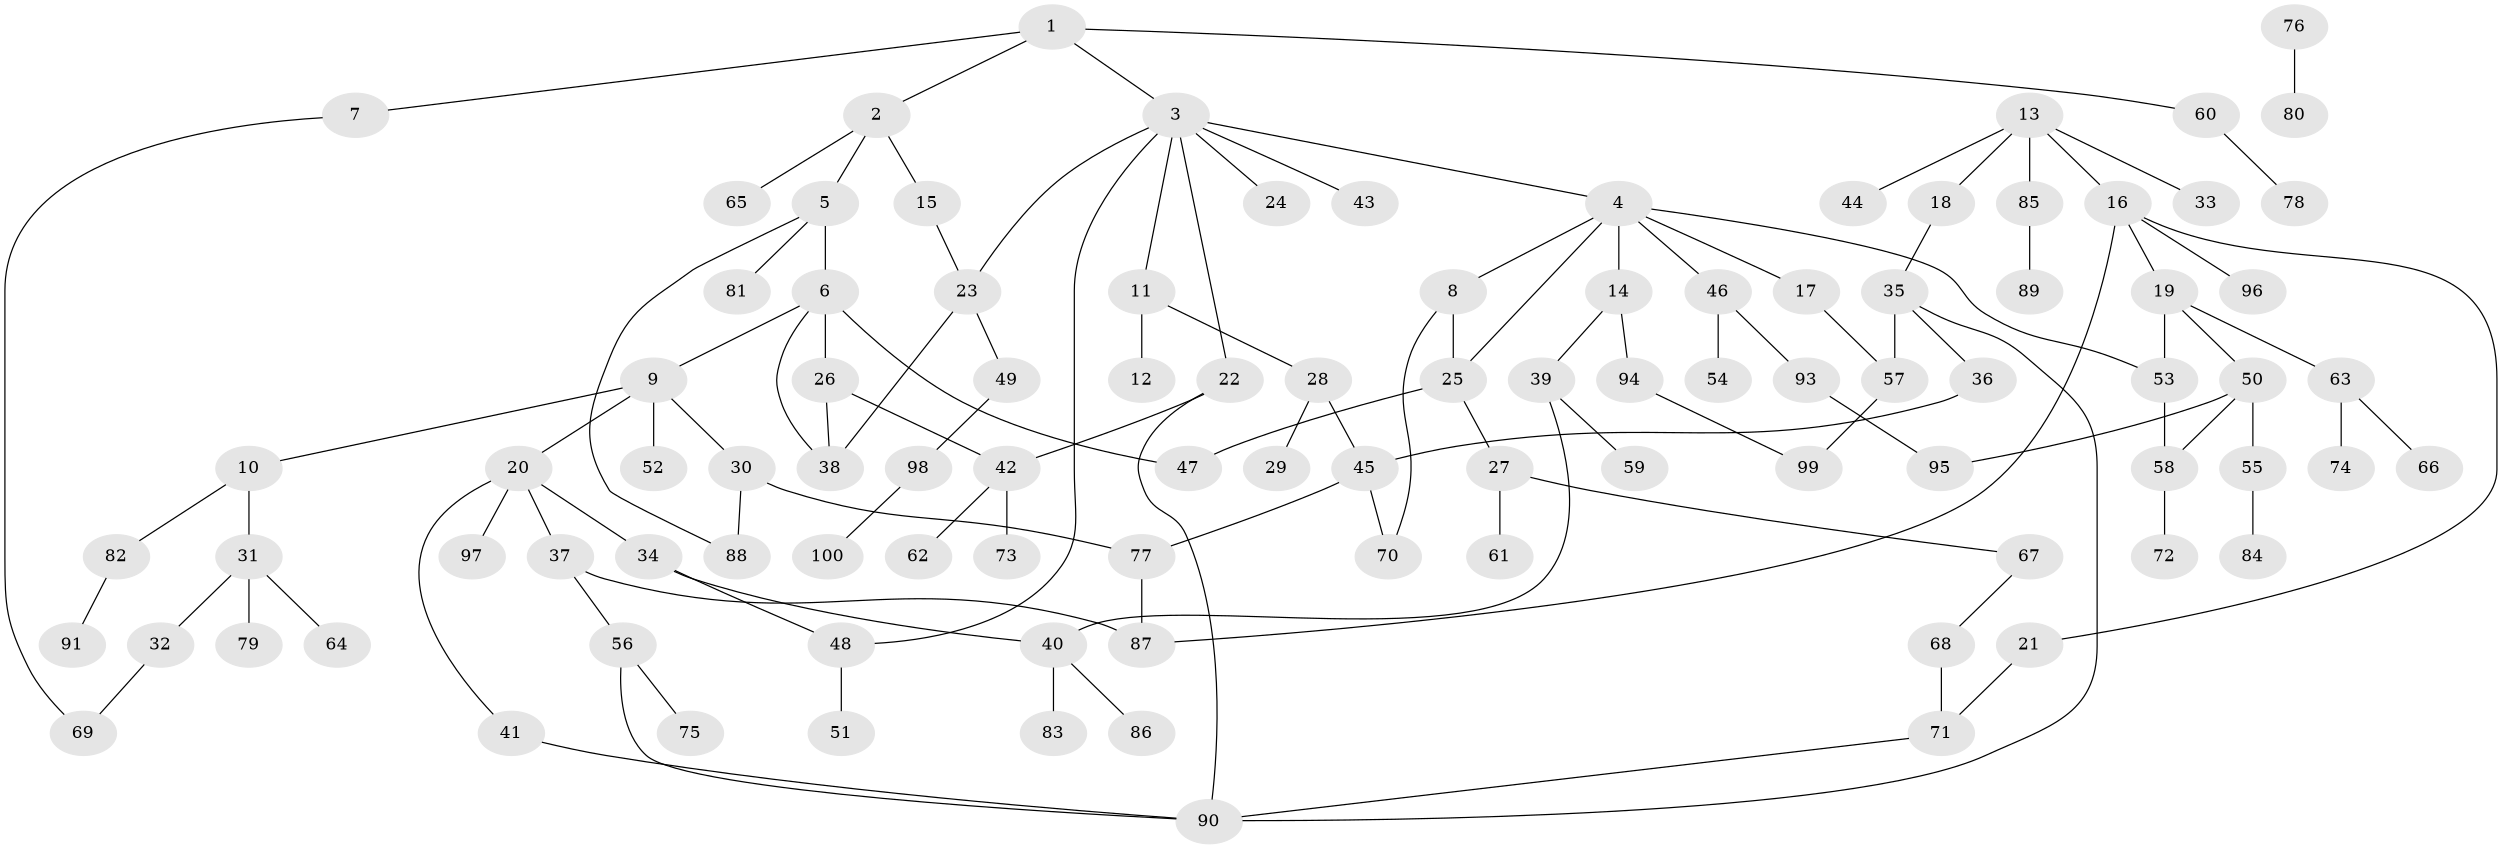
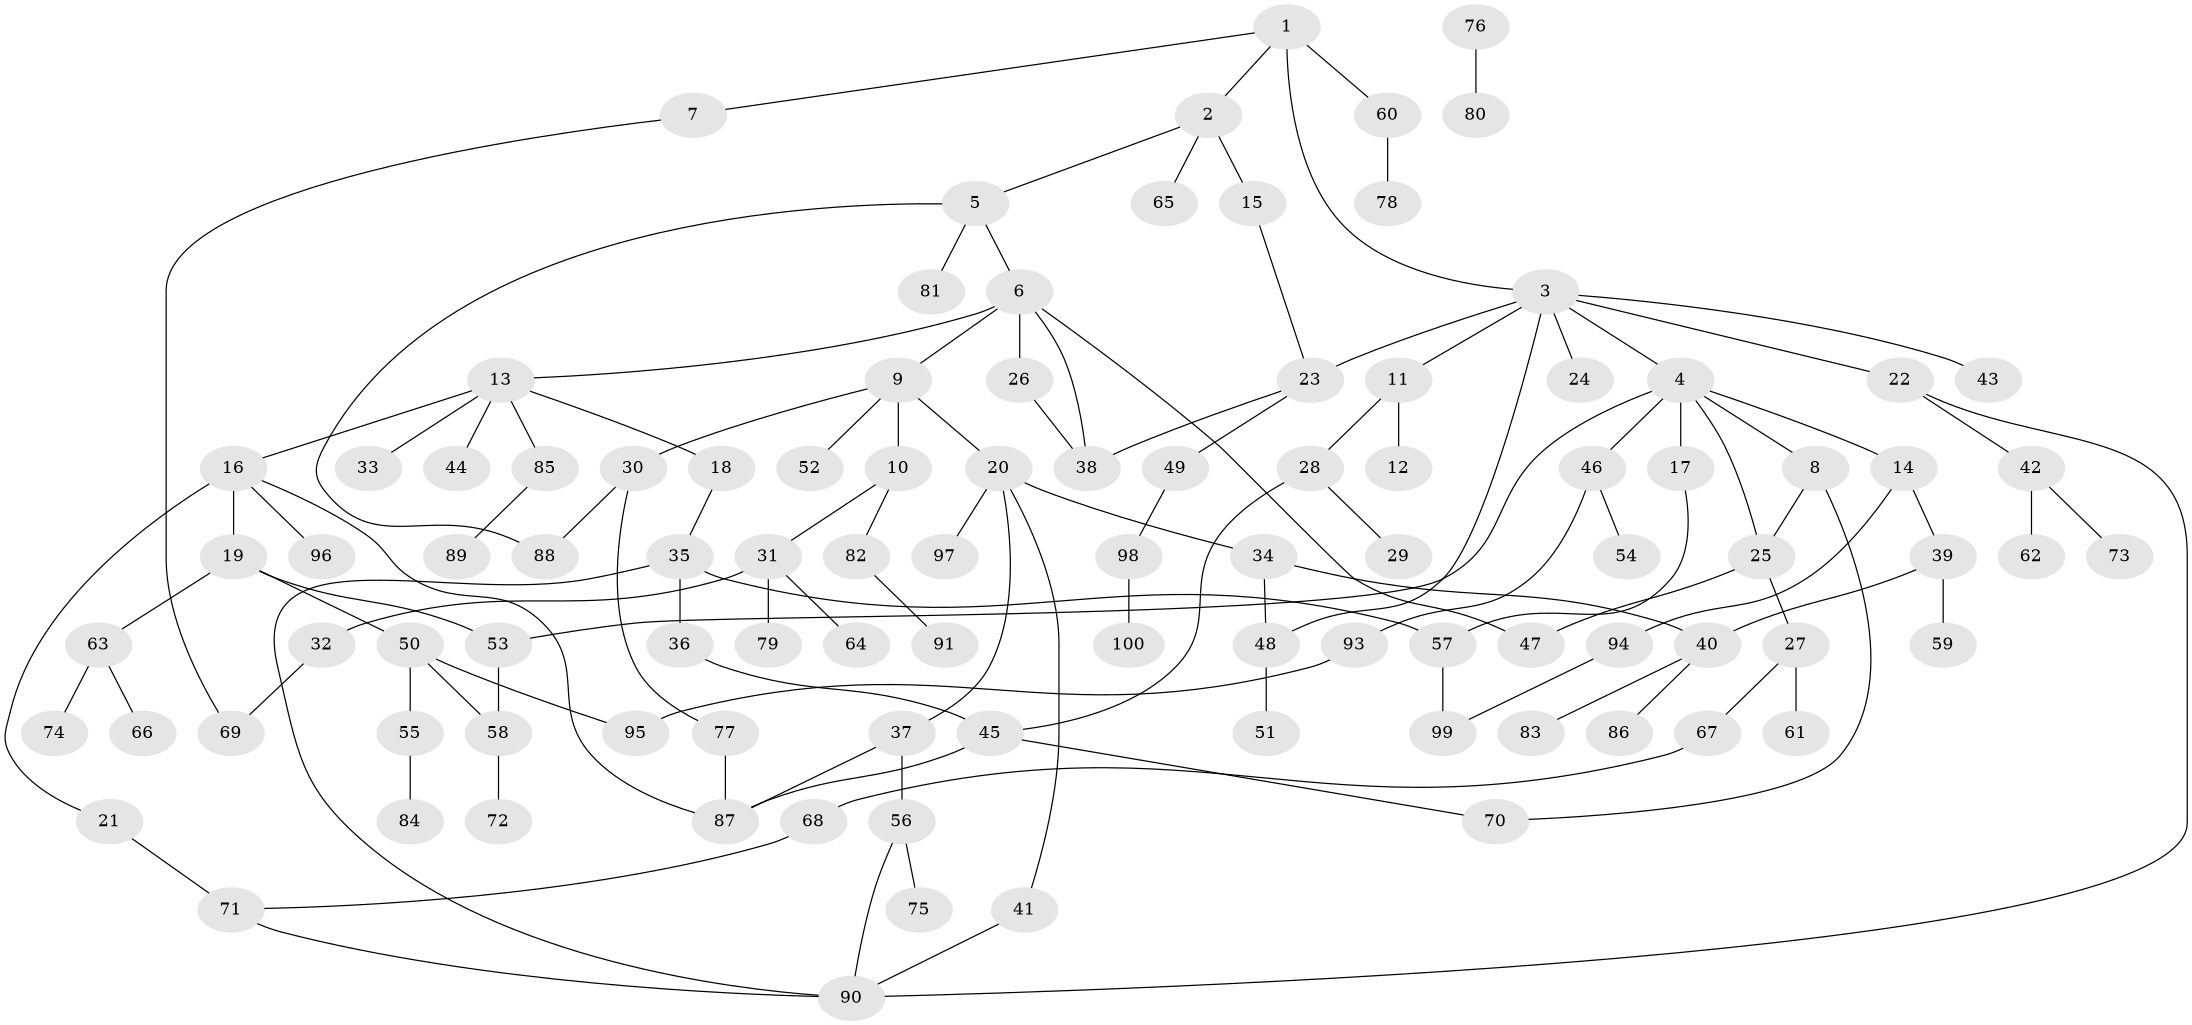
none -> (767, 357)
(916, 424) -> none
(1256, 516) -> (858, 778)
